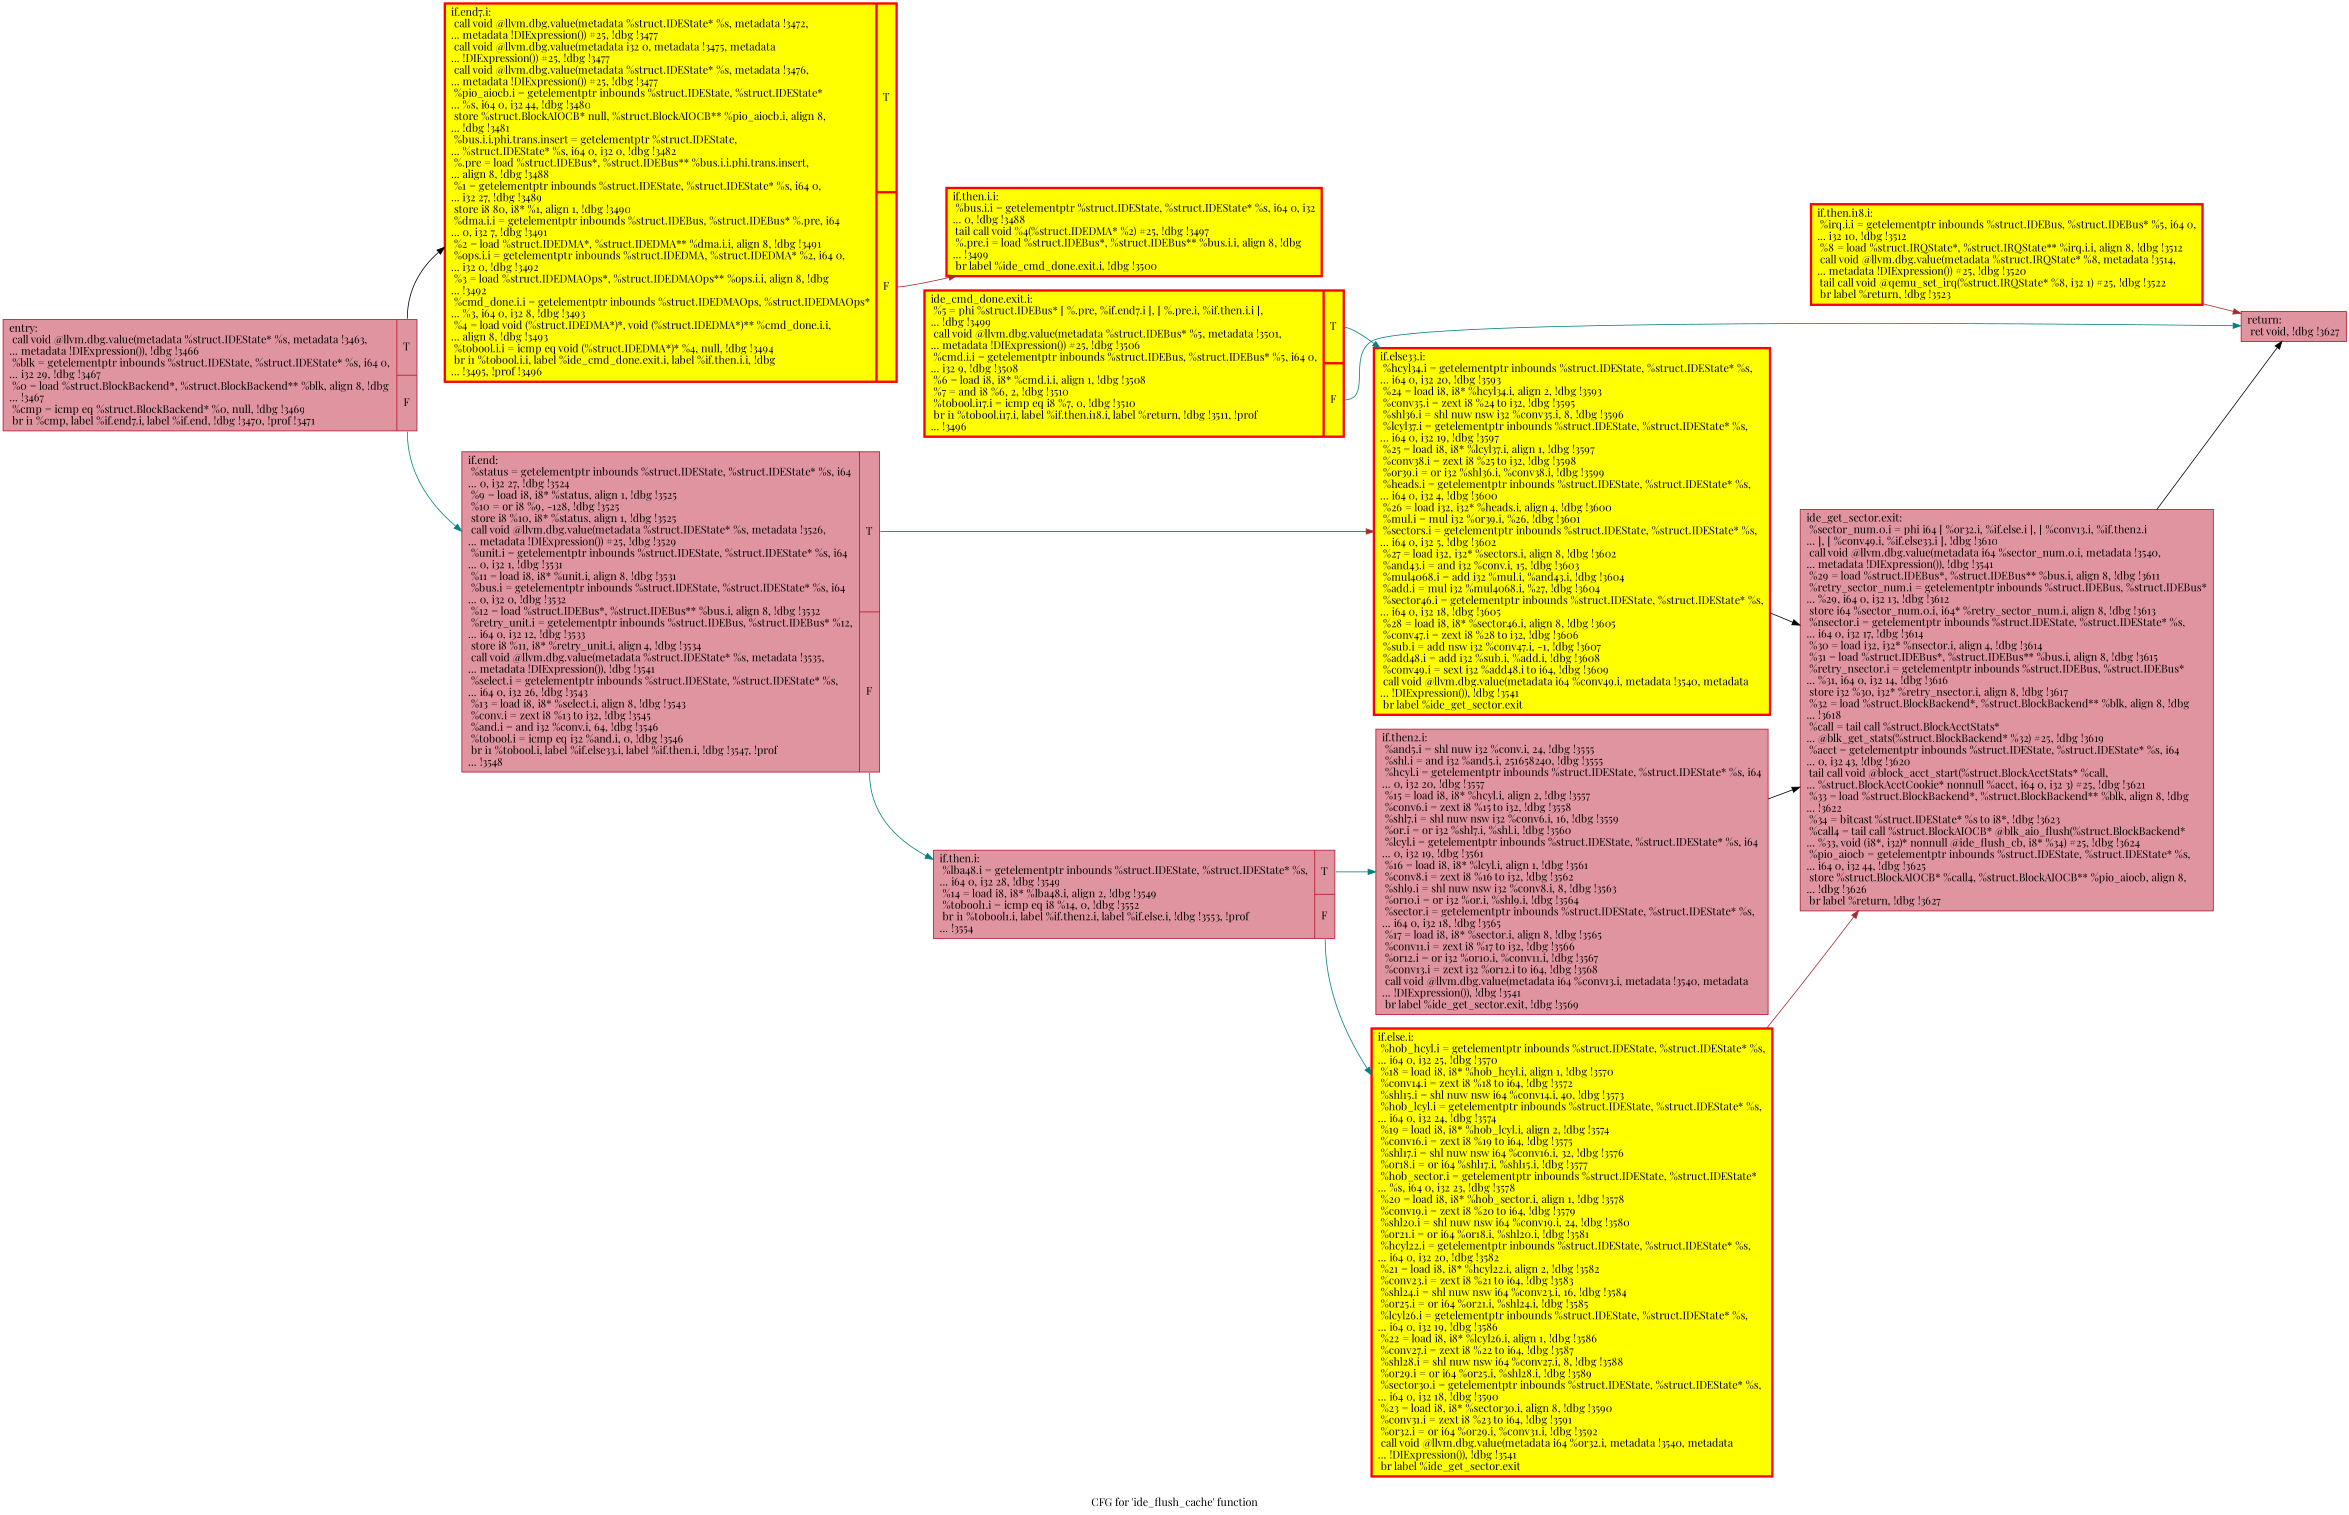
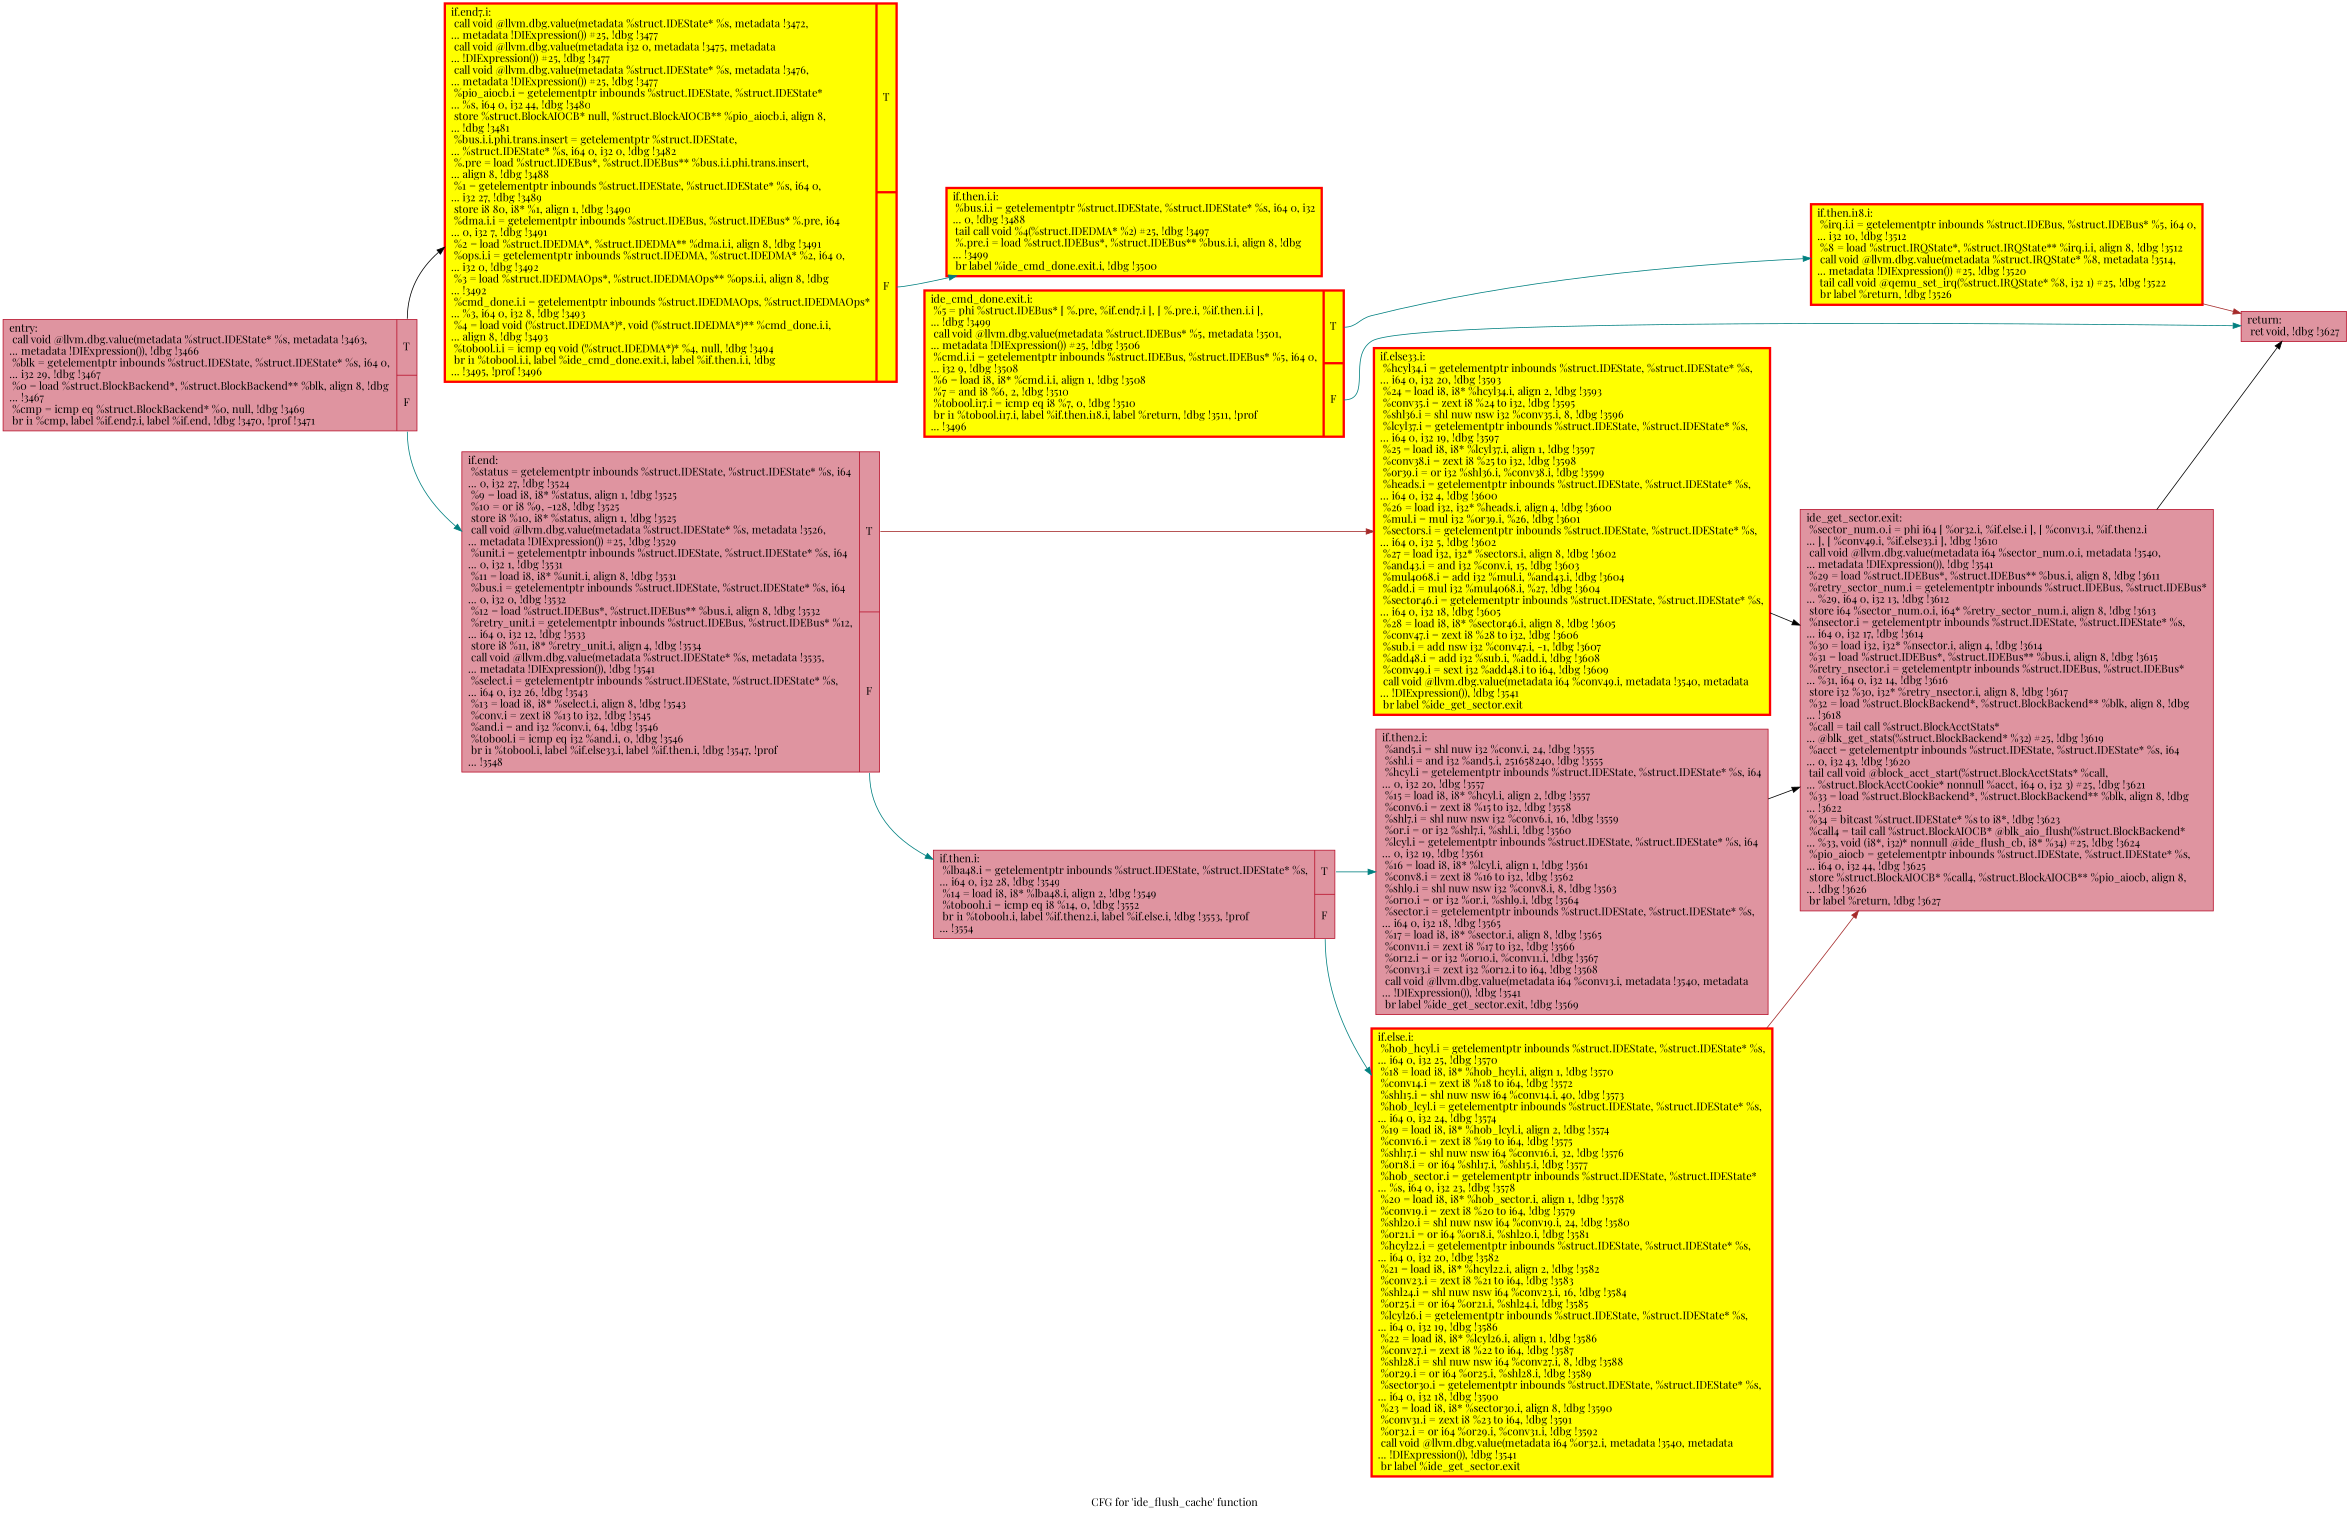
(923, 283) -> (923, 283)
(1884, 295) -> (1885, 295)
(1360, 334) -> (1571, 279)
